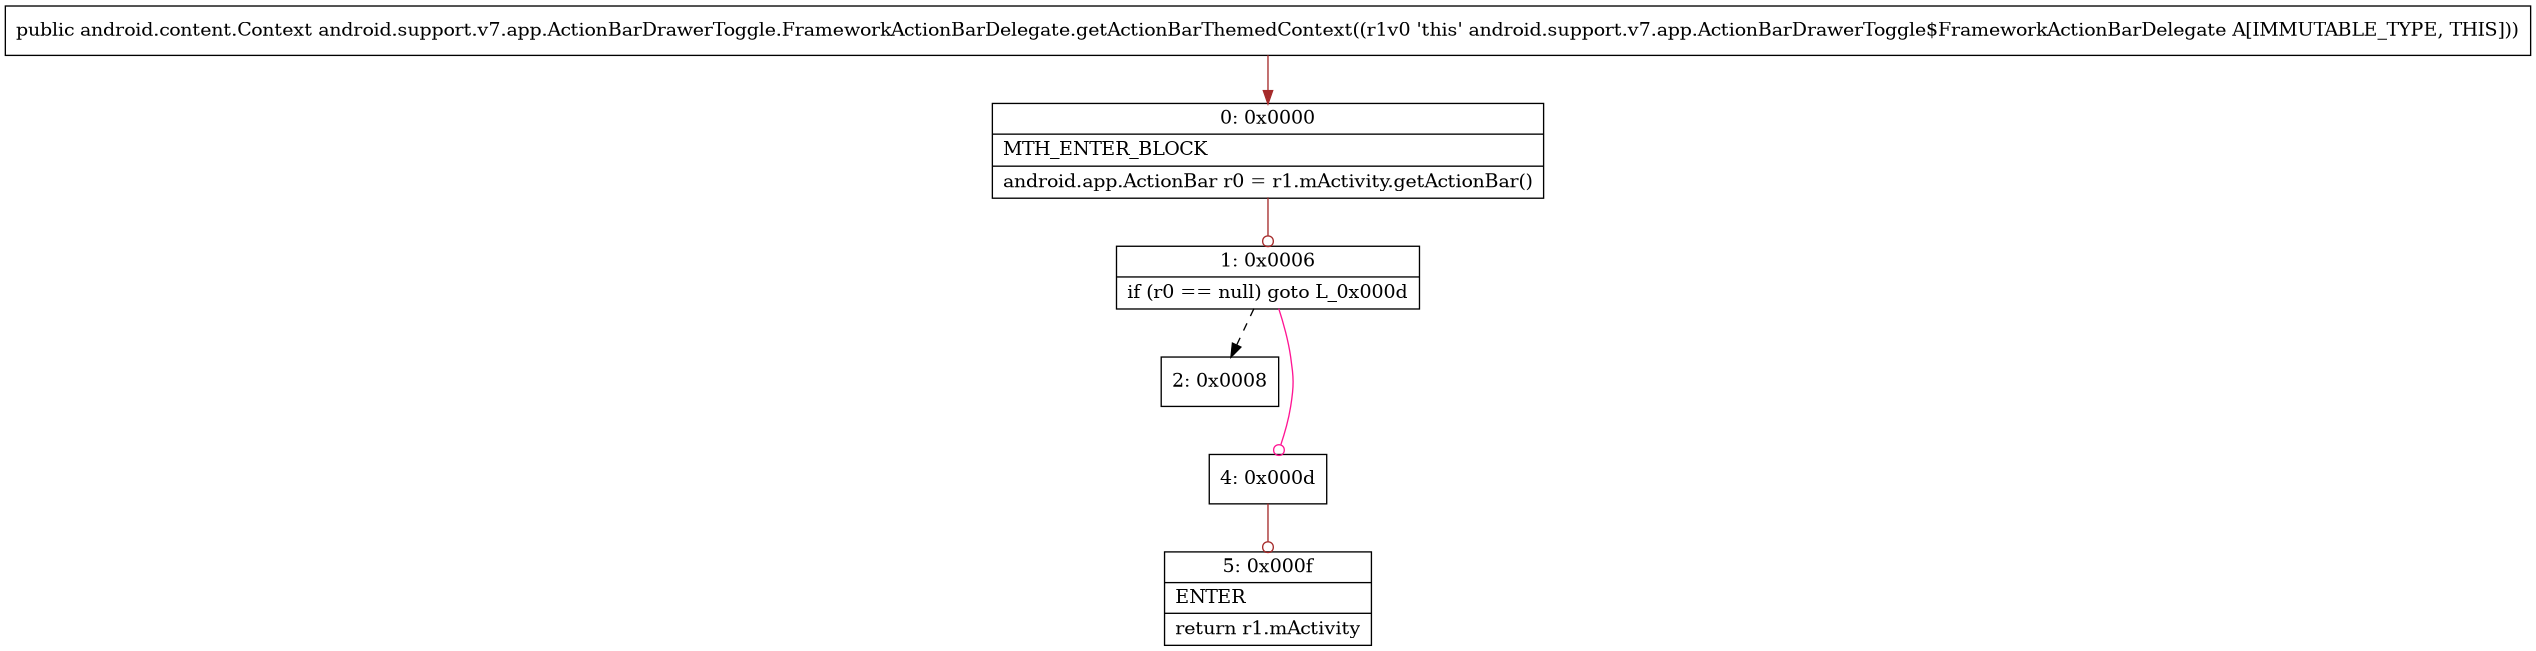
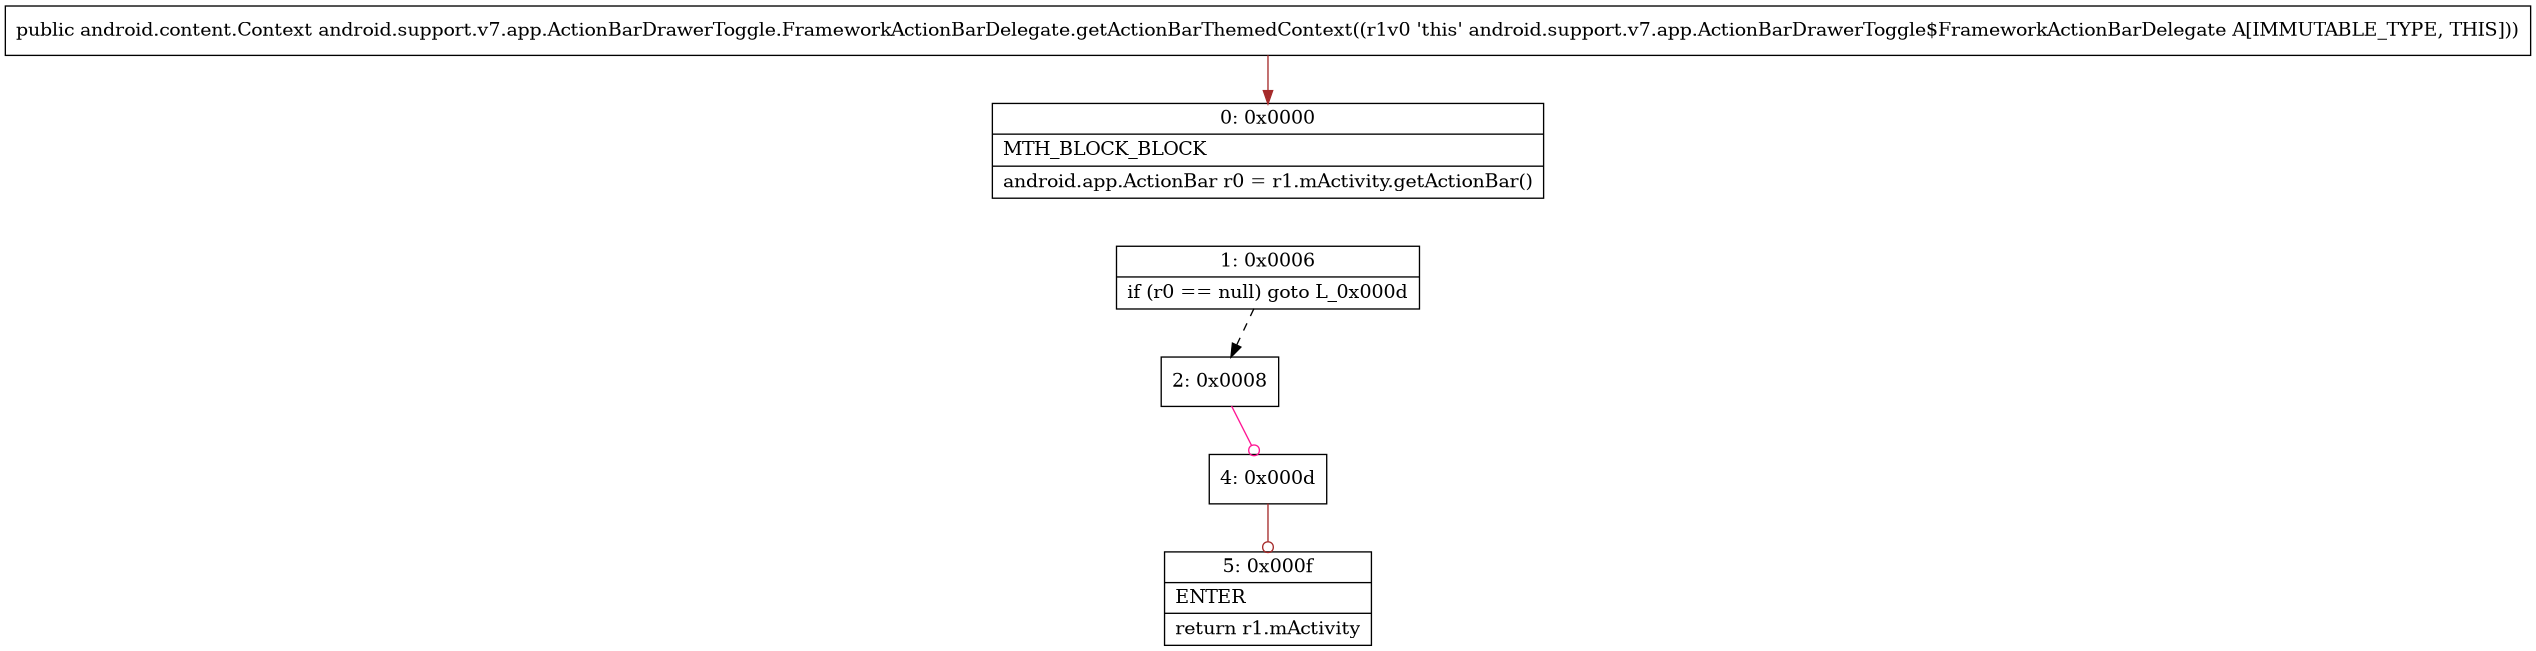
(1106, 149) -> (1105, 149)
(1268, 217) -> none
(1293, 377) -> (1242, 426)
